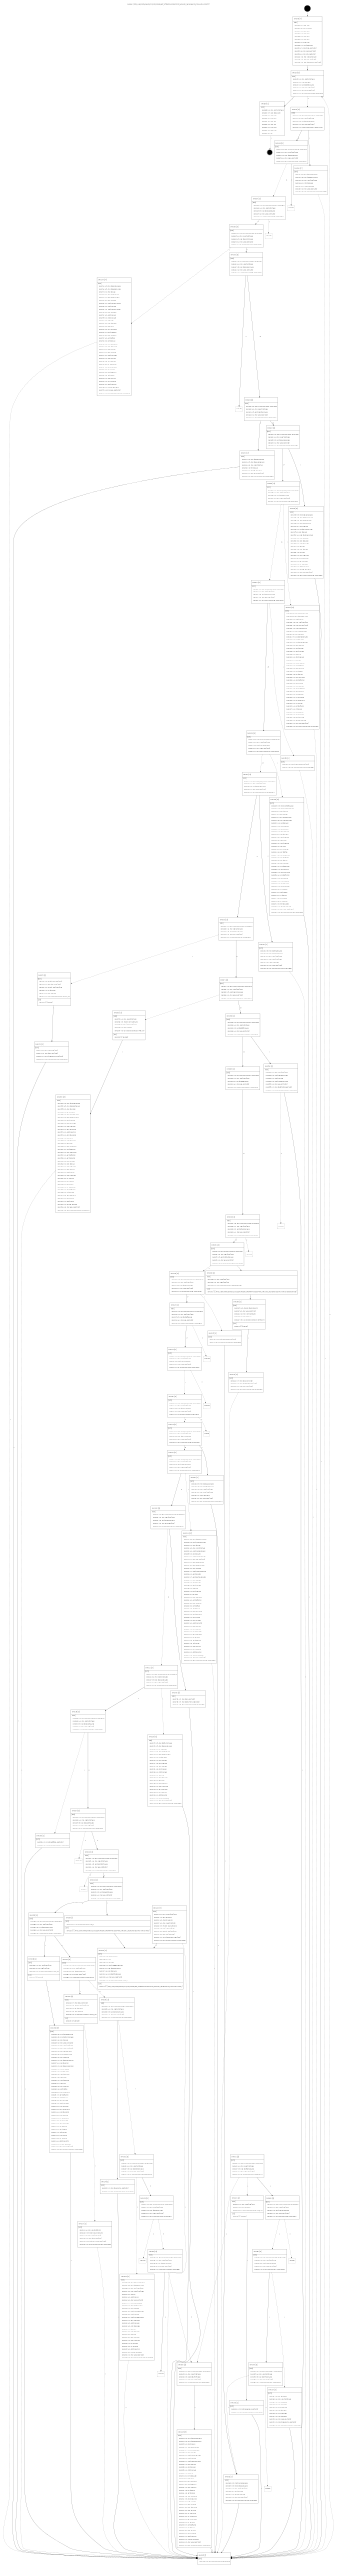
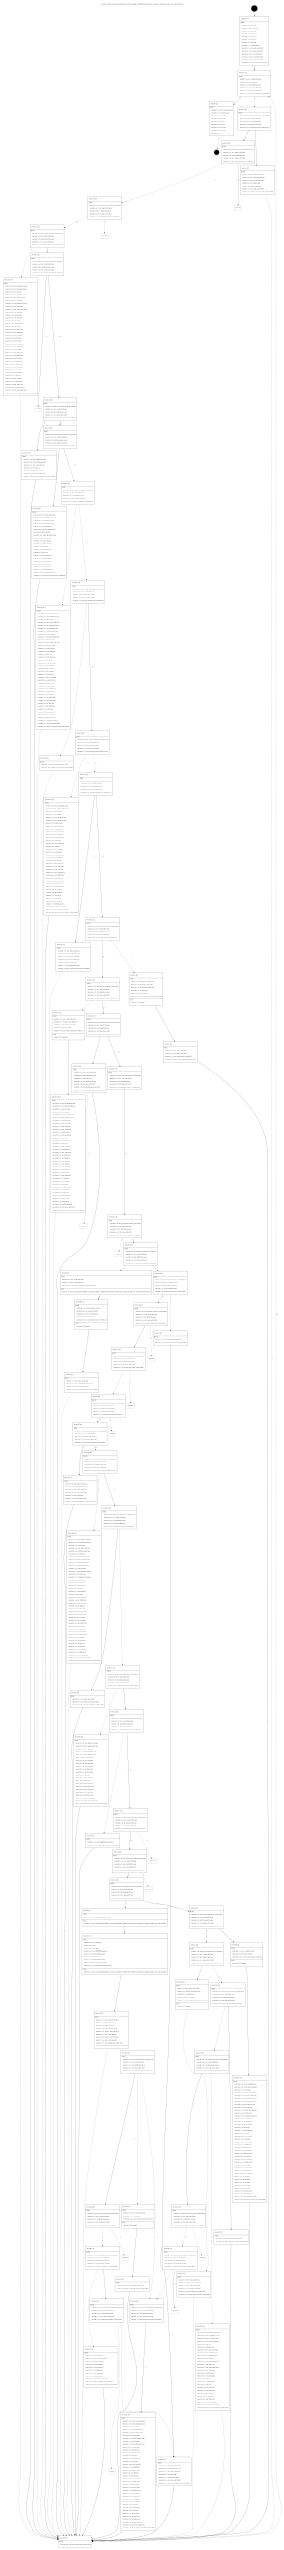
(156, 1945) -> (118, 1992)
